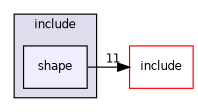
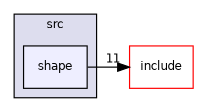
(55, 25) -> (55, 25)
